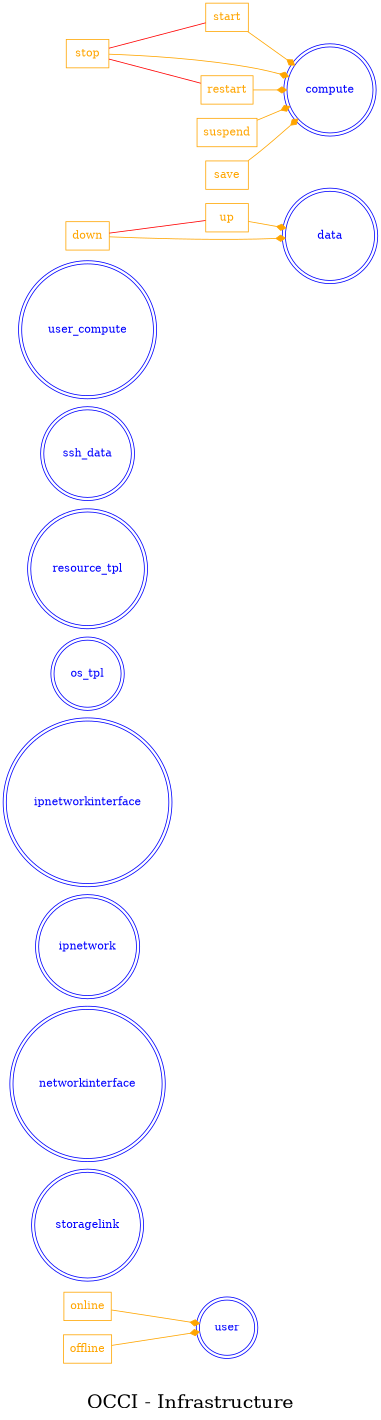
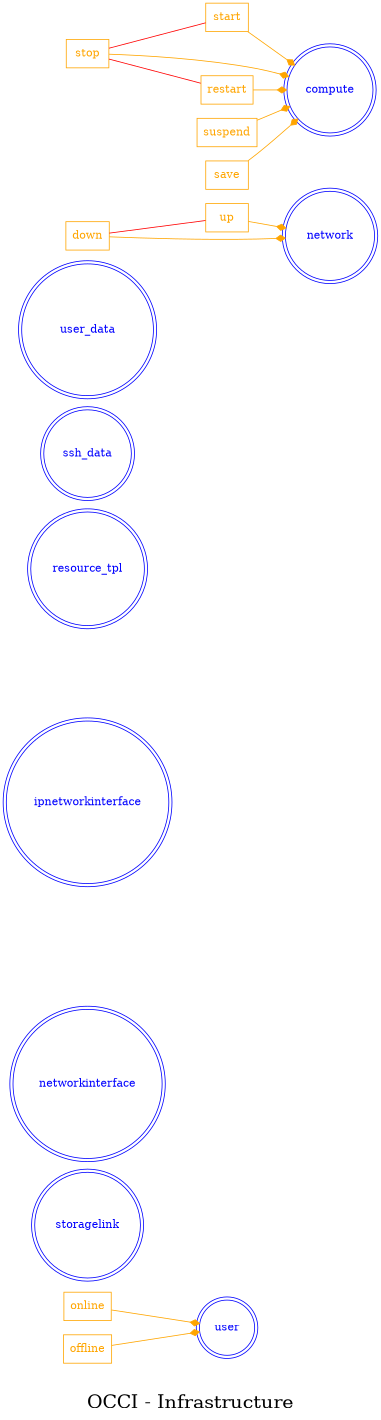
(330, 236) -> (330, 236)
(88, 330) -> (88, 330)
(88, 674) -> none
(88, 947) -> none
